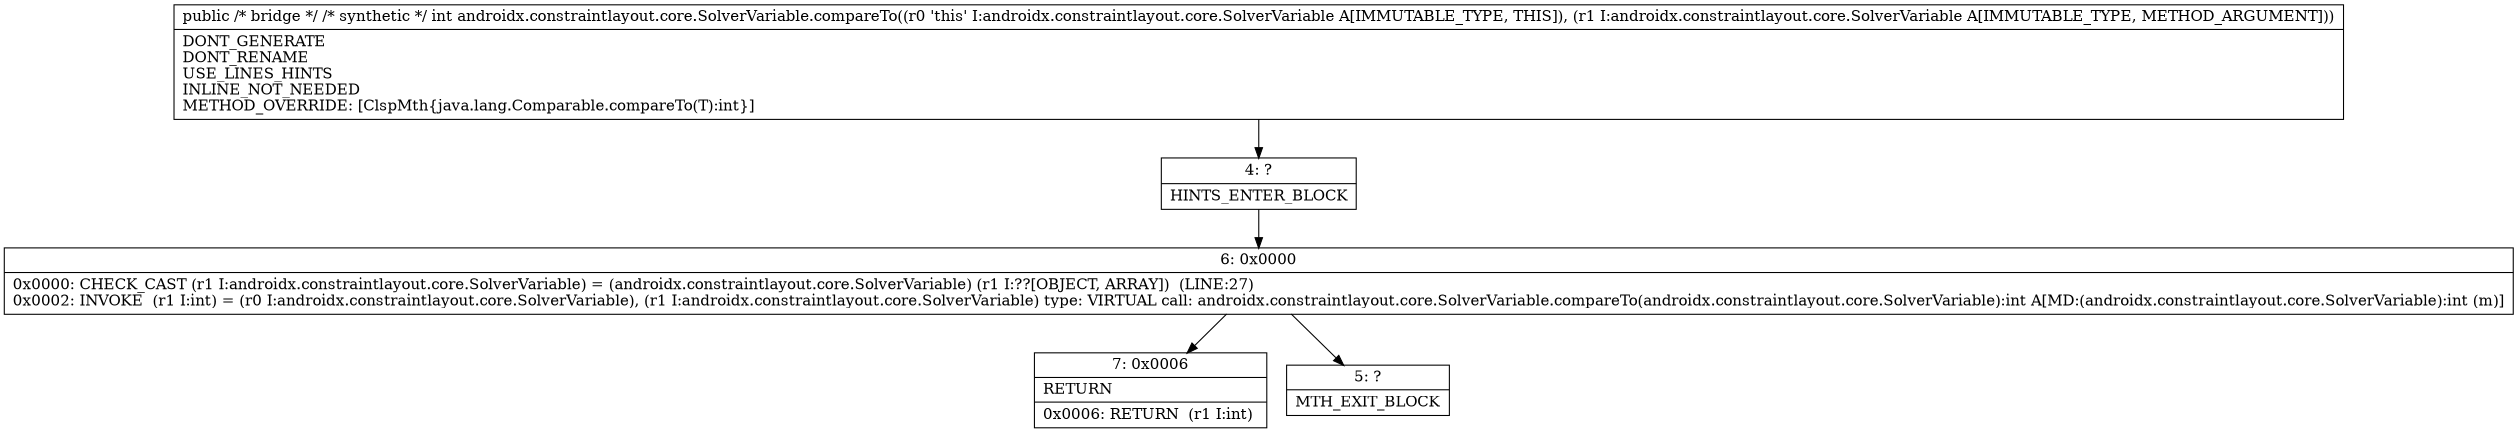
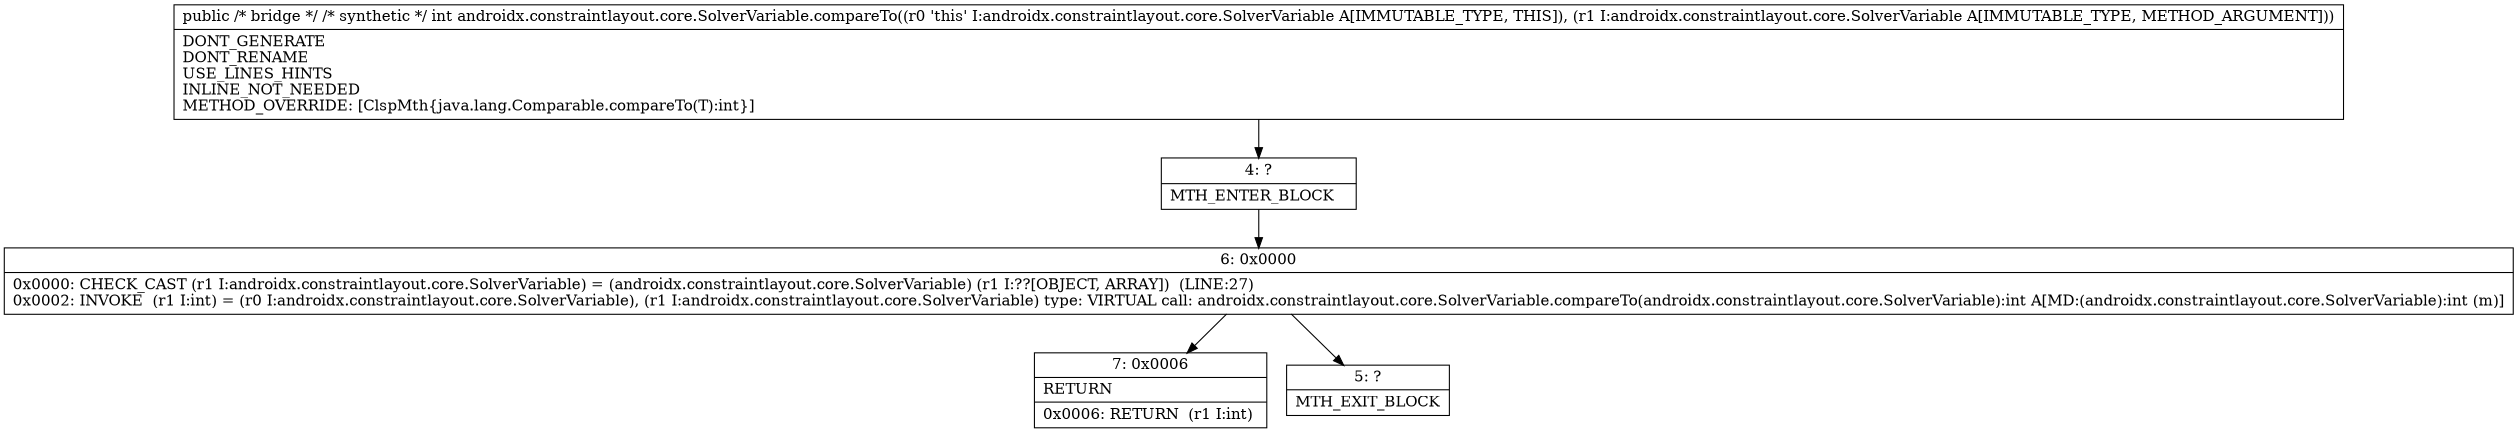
(1259, 196) -> (1252, 196)
